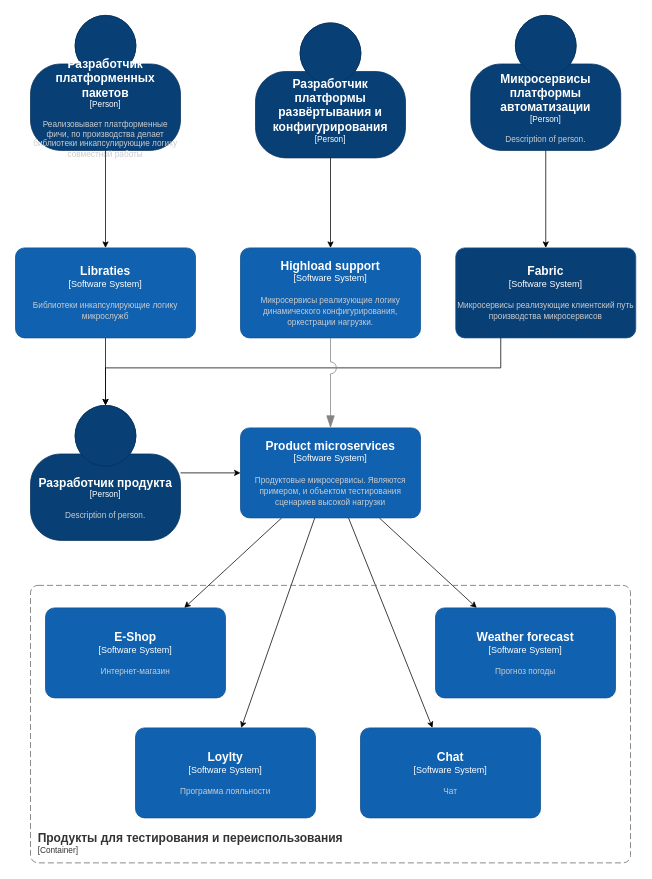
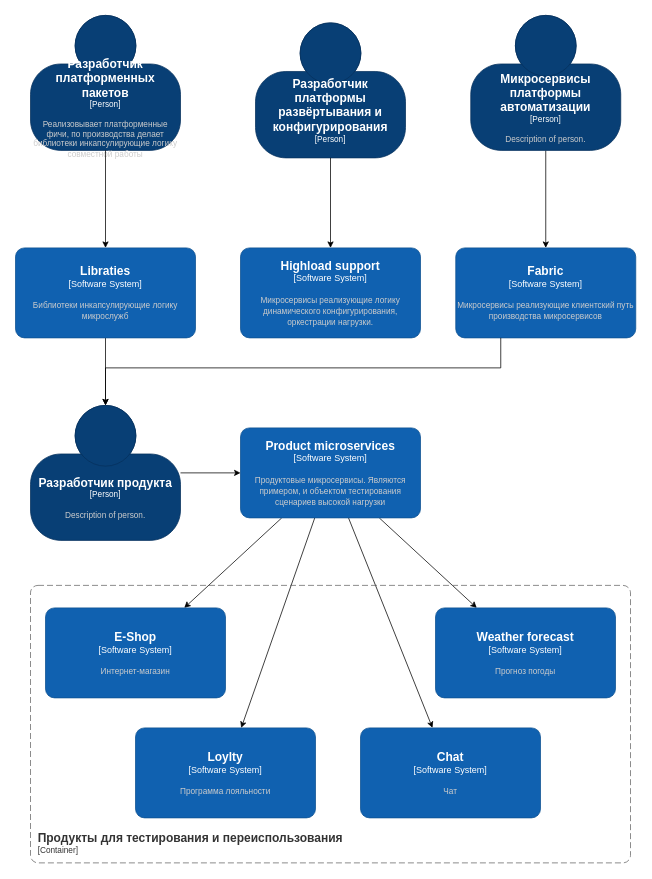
(546, 293) -> (546, 293)
(330, 376) -> none
